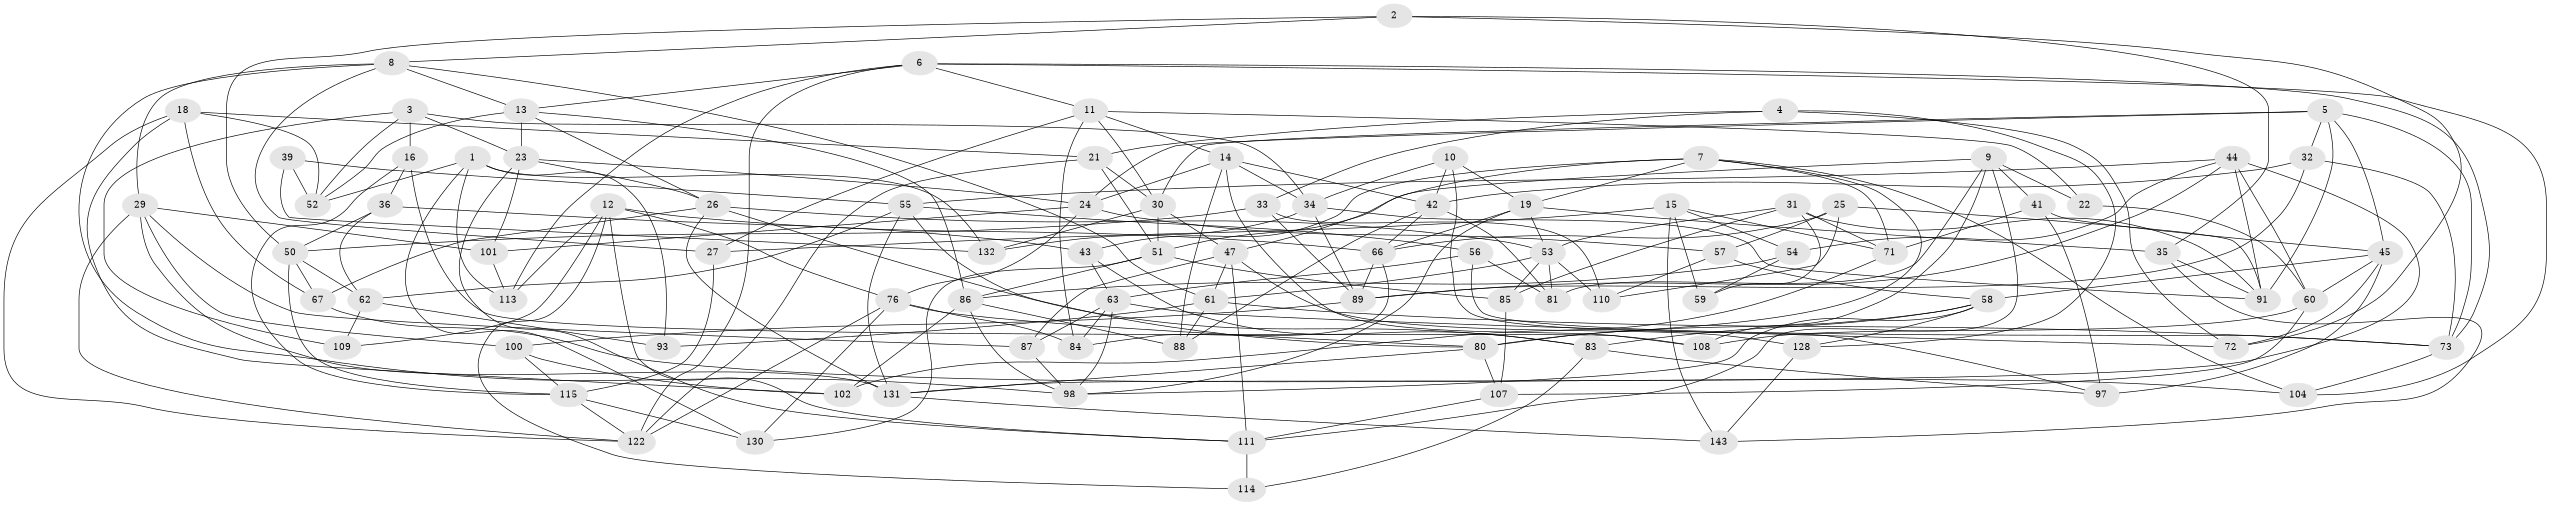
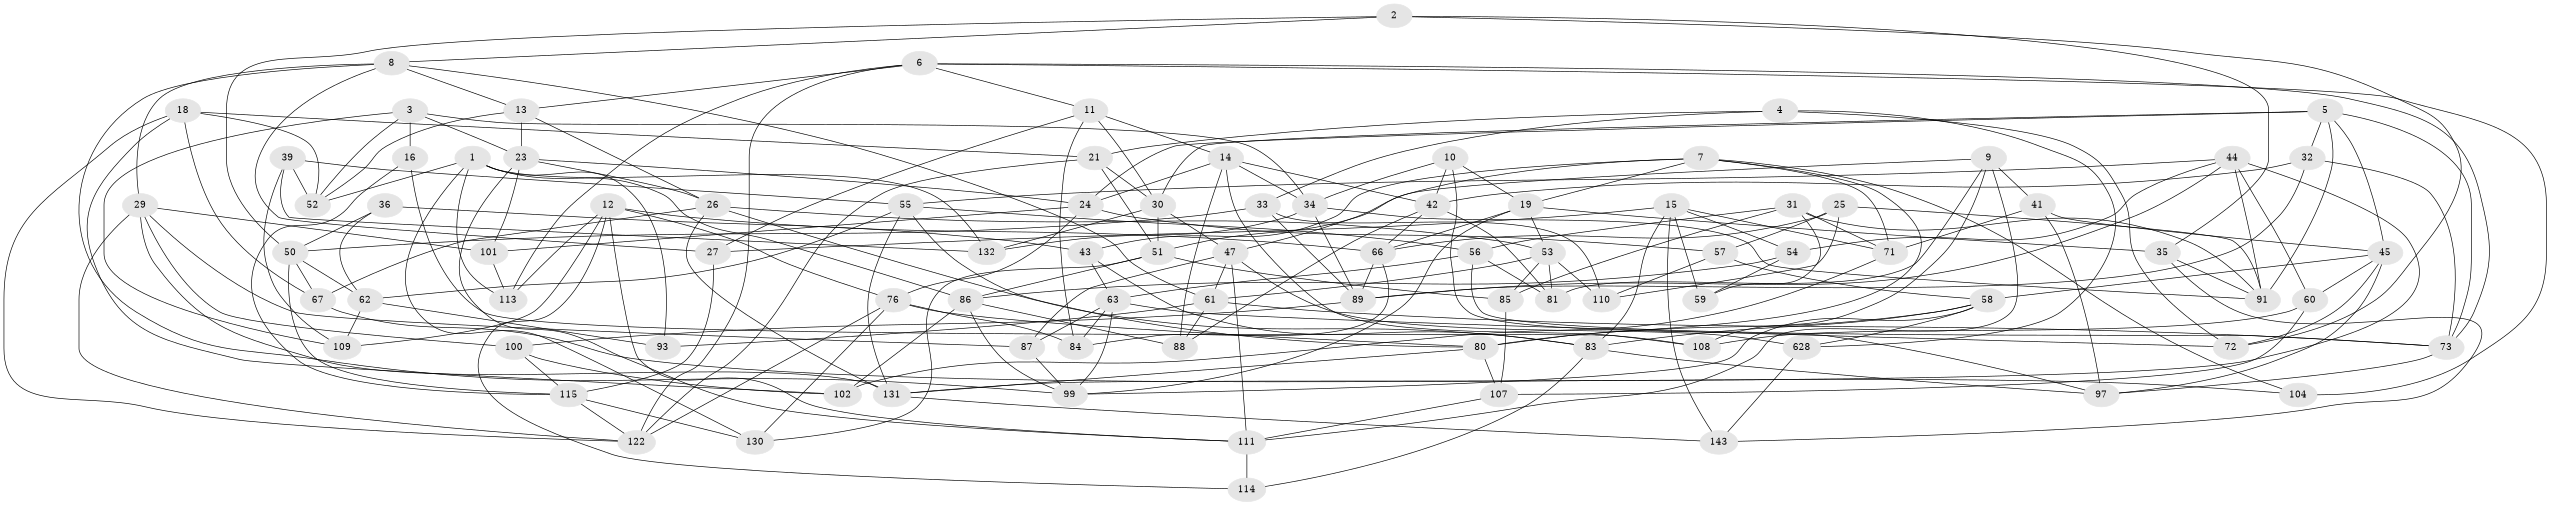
(813, 150) -> (715, 228)
(396, 185) -> none
(2085, 205) -> none
(1641, 228) -> (1626, 226)
none -> (266, 261)
none -> (1641, 270)
(1802, 348) -> (1802, 348)
(2374, 374) -> (2276, 379)
(1070, 395) -> (1070, 395)
